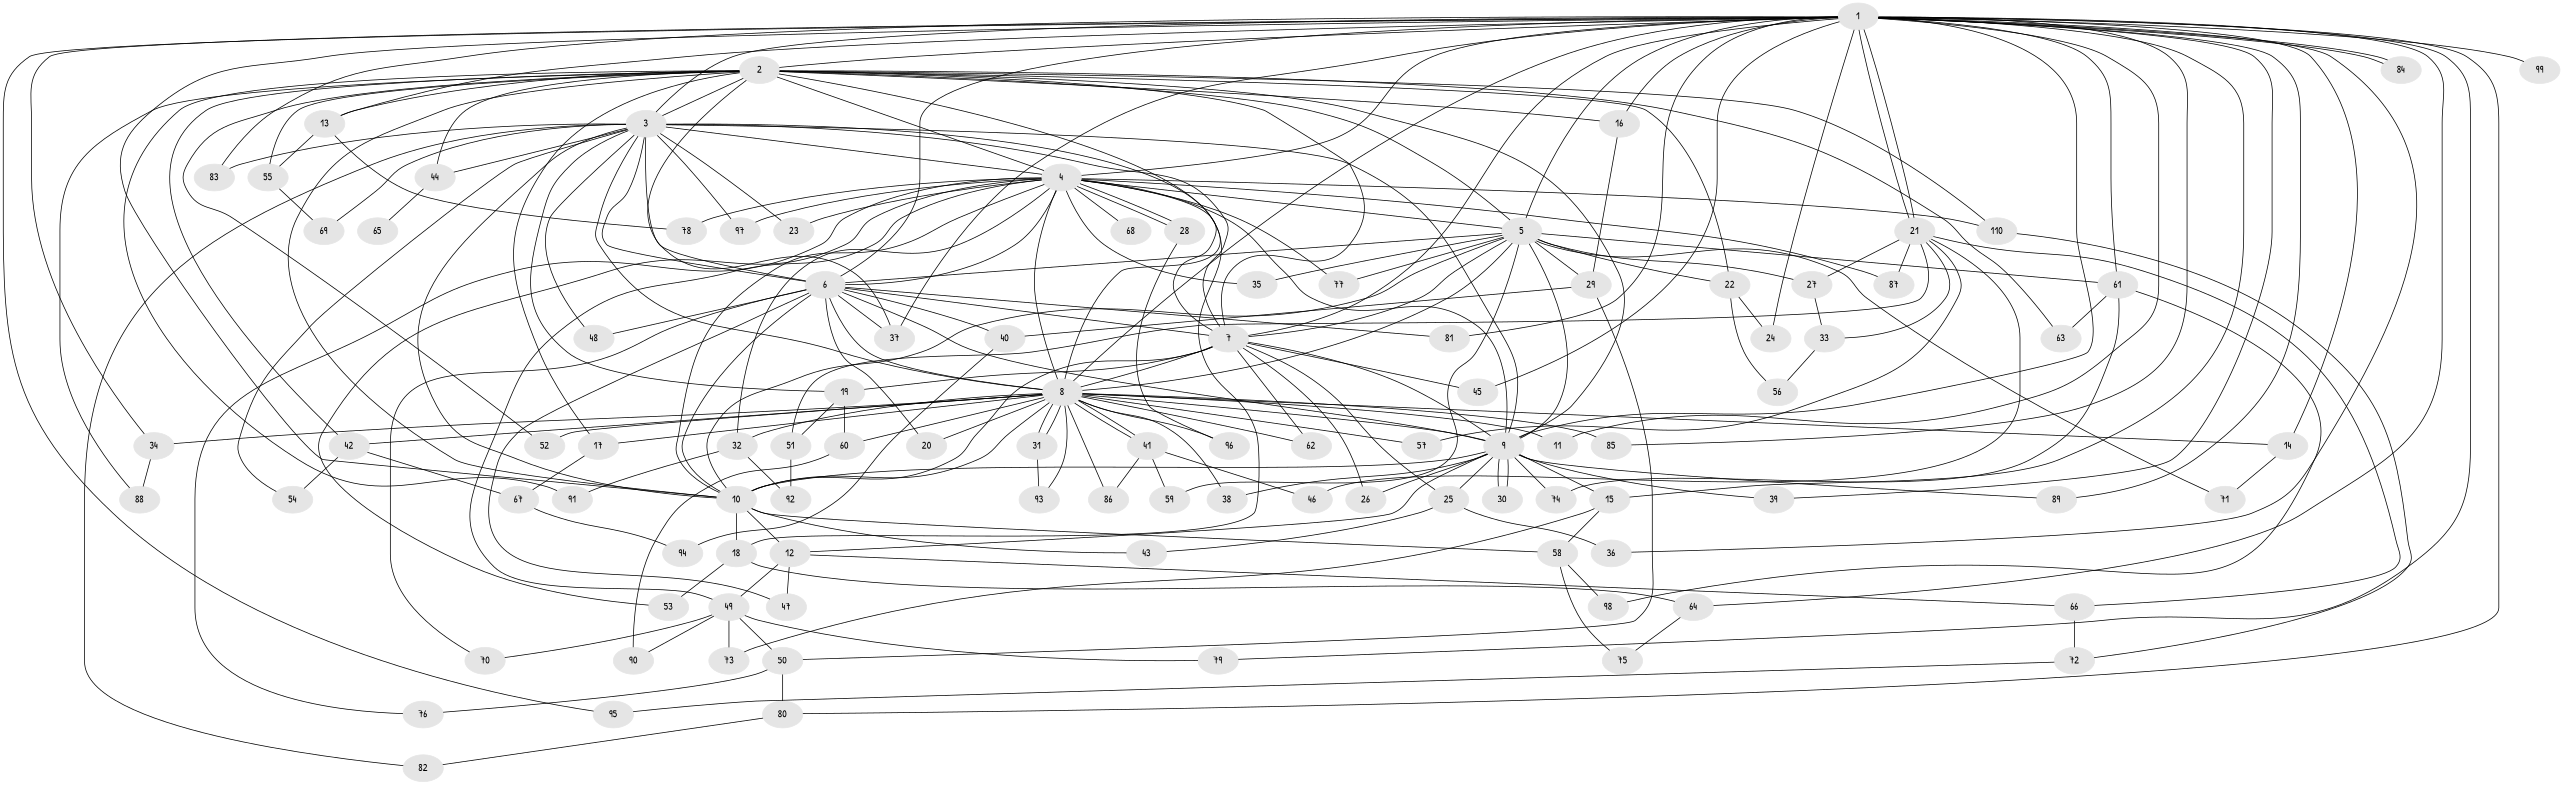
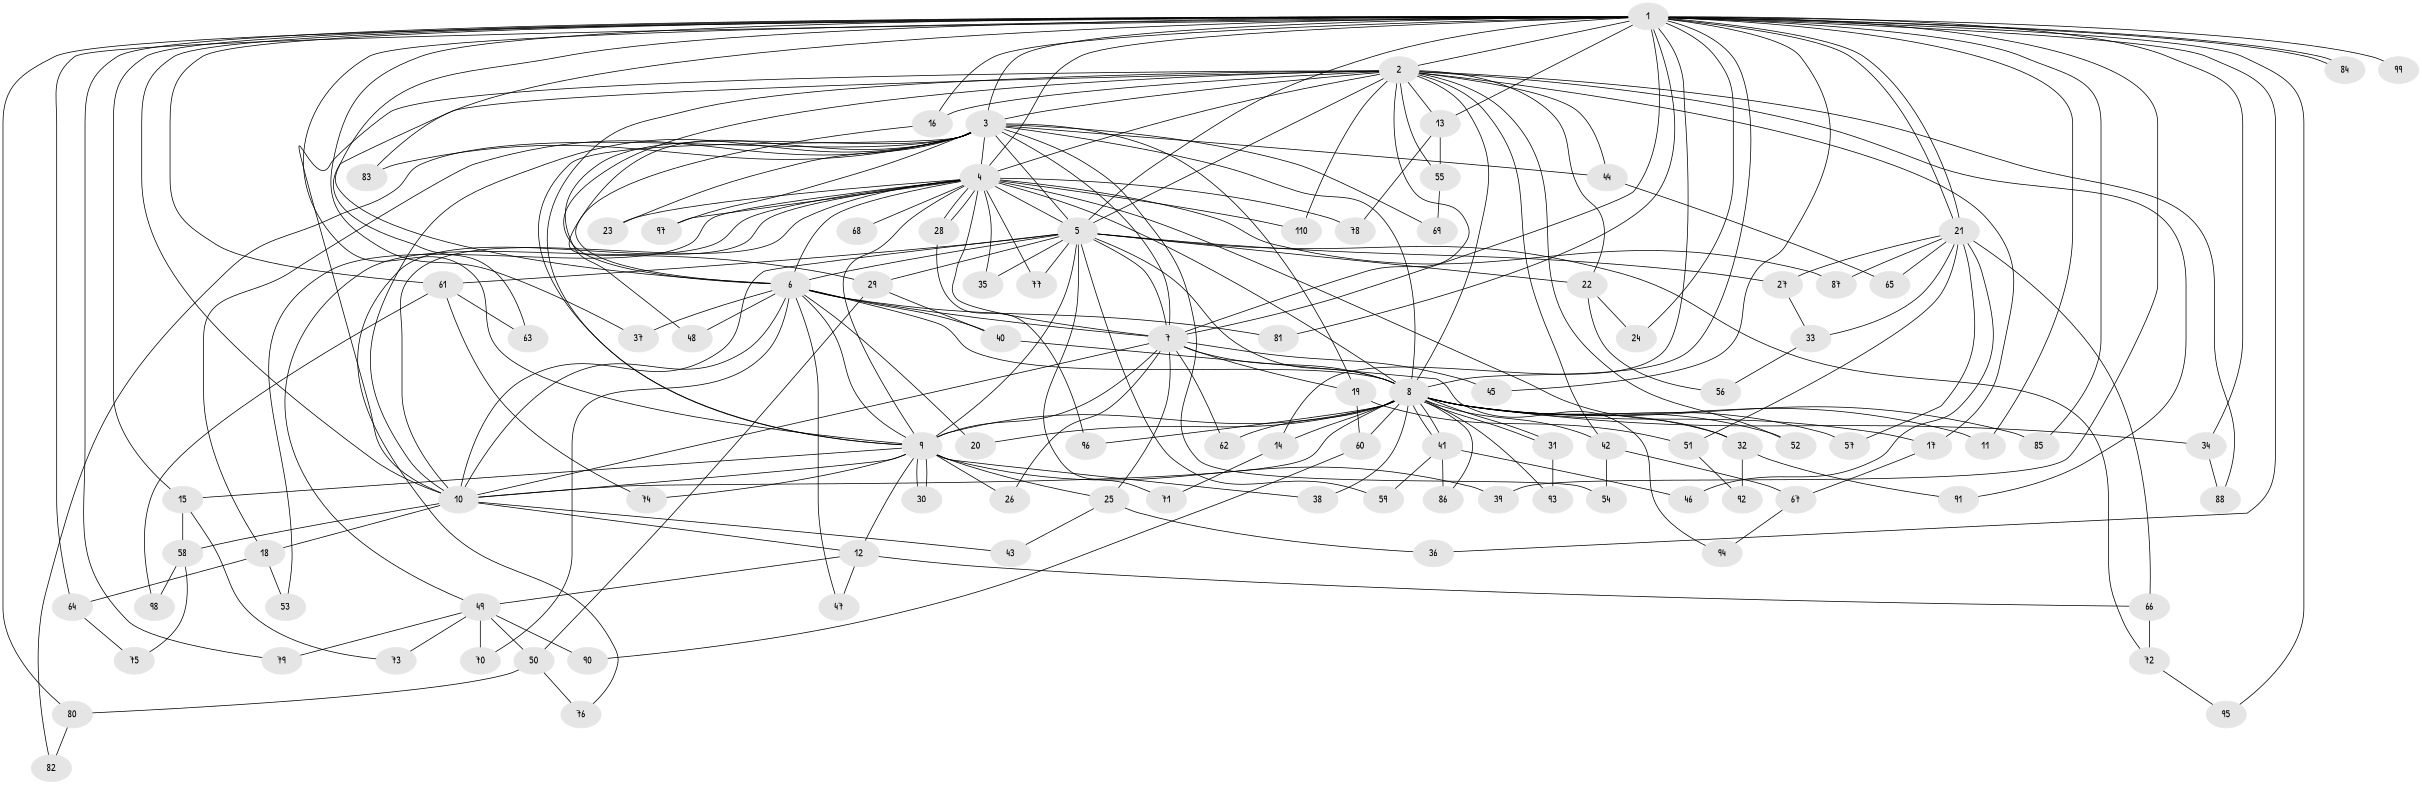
none -> (1925, 258)
(733, 267) -> (1028, 173)
(2391, 447) -> (1687, 301)
(2057, 500) -> none
